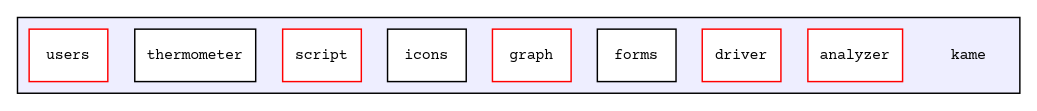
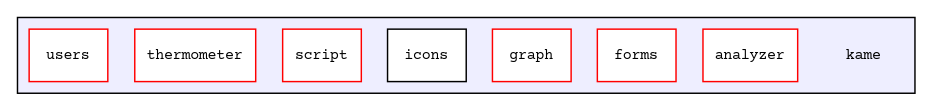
(195, 55) -> (195, 55)
(637, 55) -> (637, 55)
(742, 55) -> none
